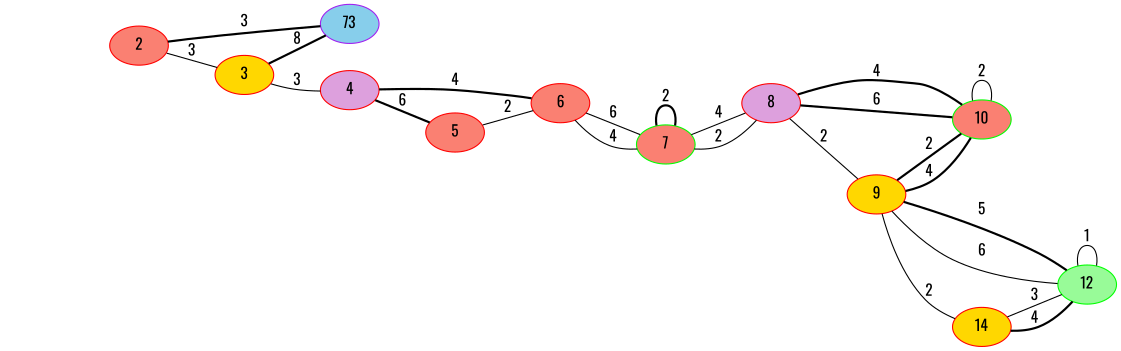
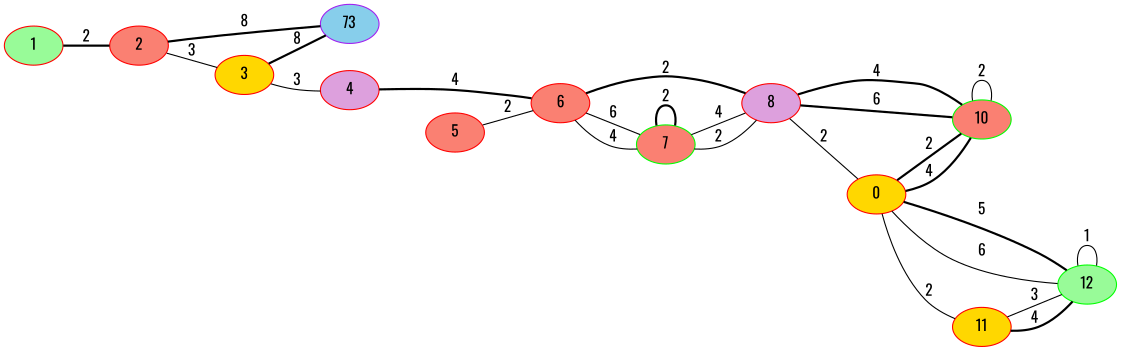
(244, 22) -> (244, 22)
none -> (34, 46)
none -> (666, 76)
(402, 111) -> none
(876, 194) -> (876, 194)
(982, 327) -> (982, 327)
